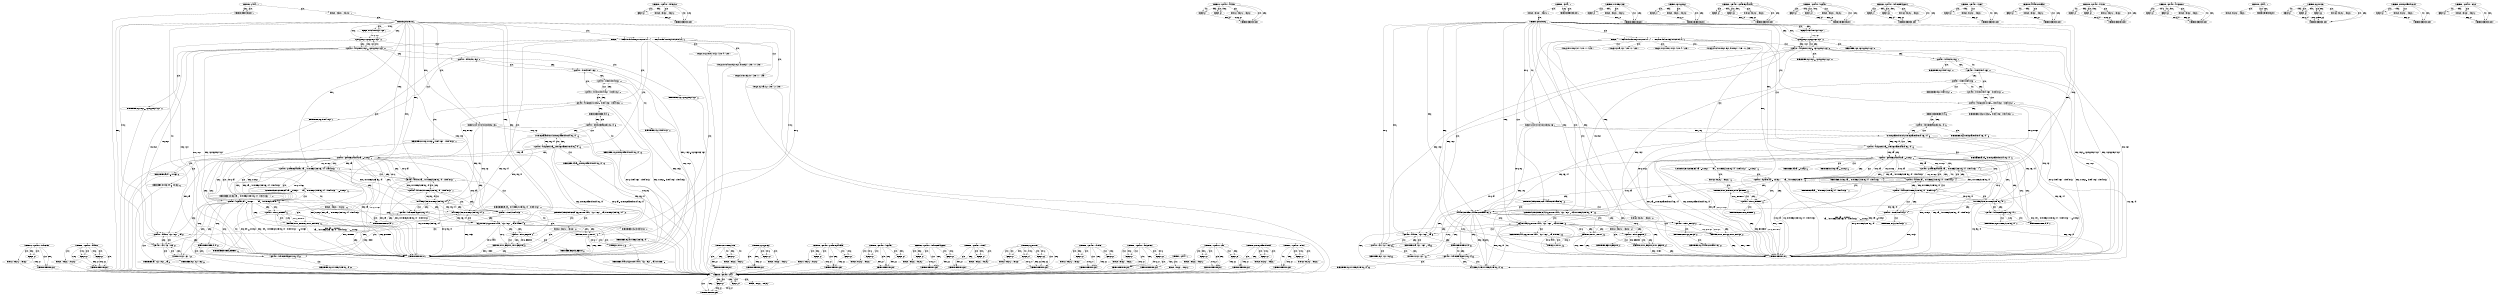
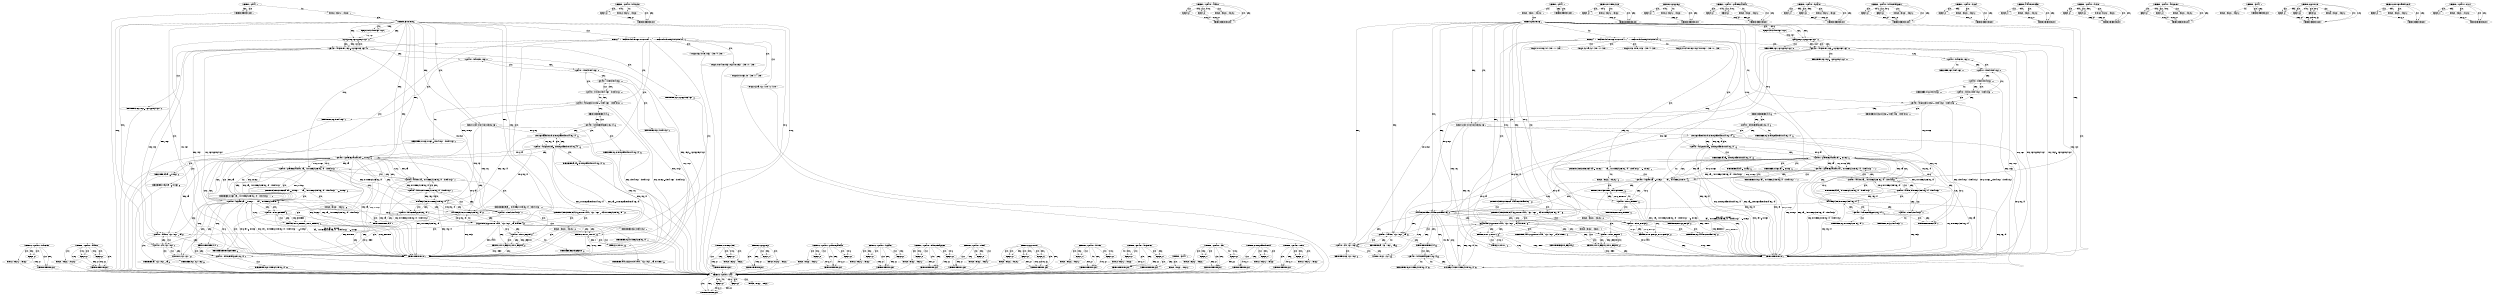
(1685, 229) -> (1669, 229)
